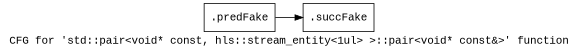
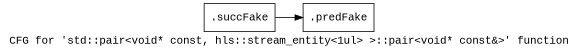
(285, 18) -> (285, 18)
